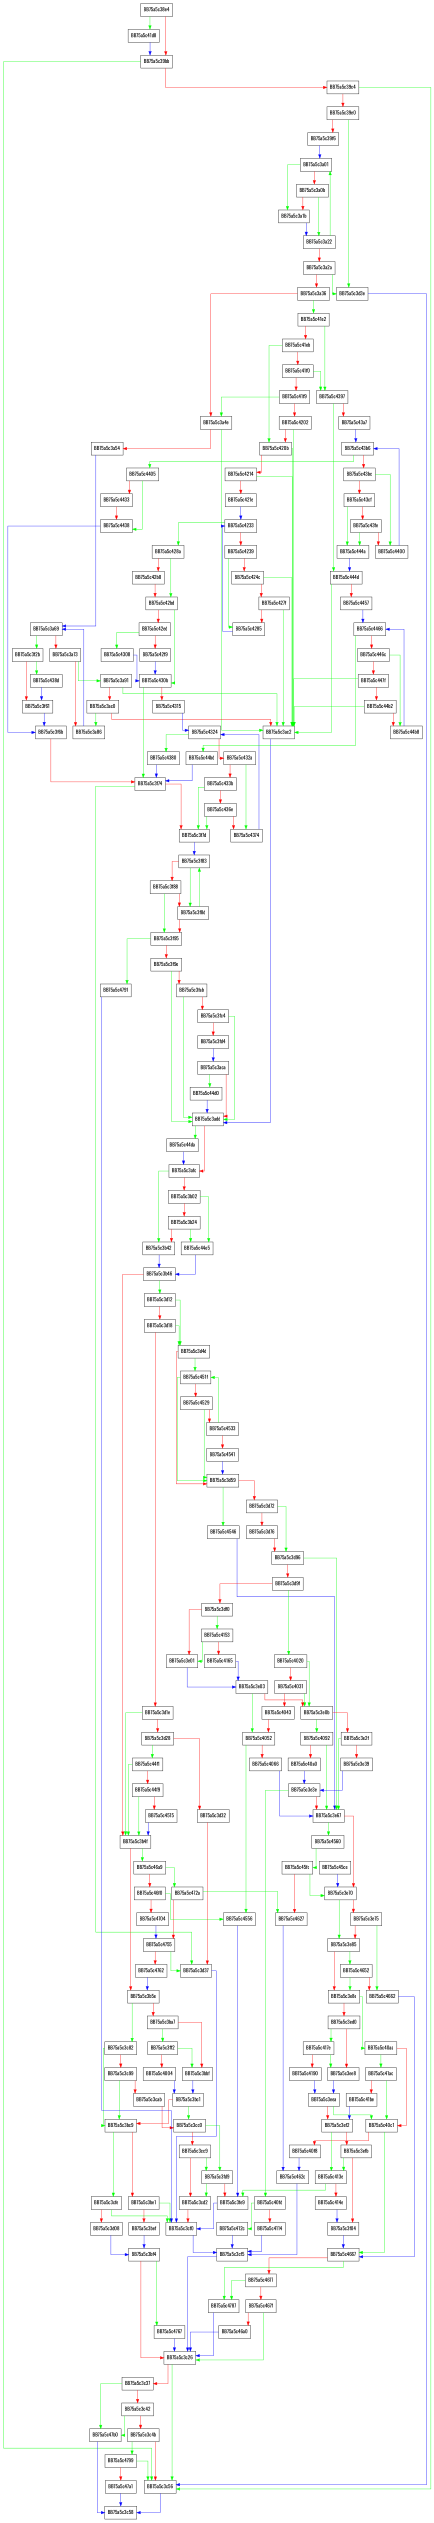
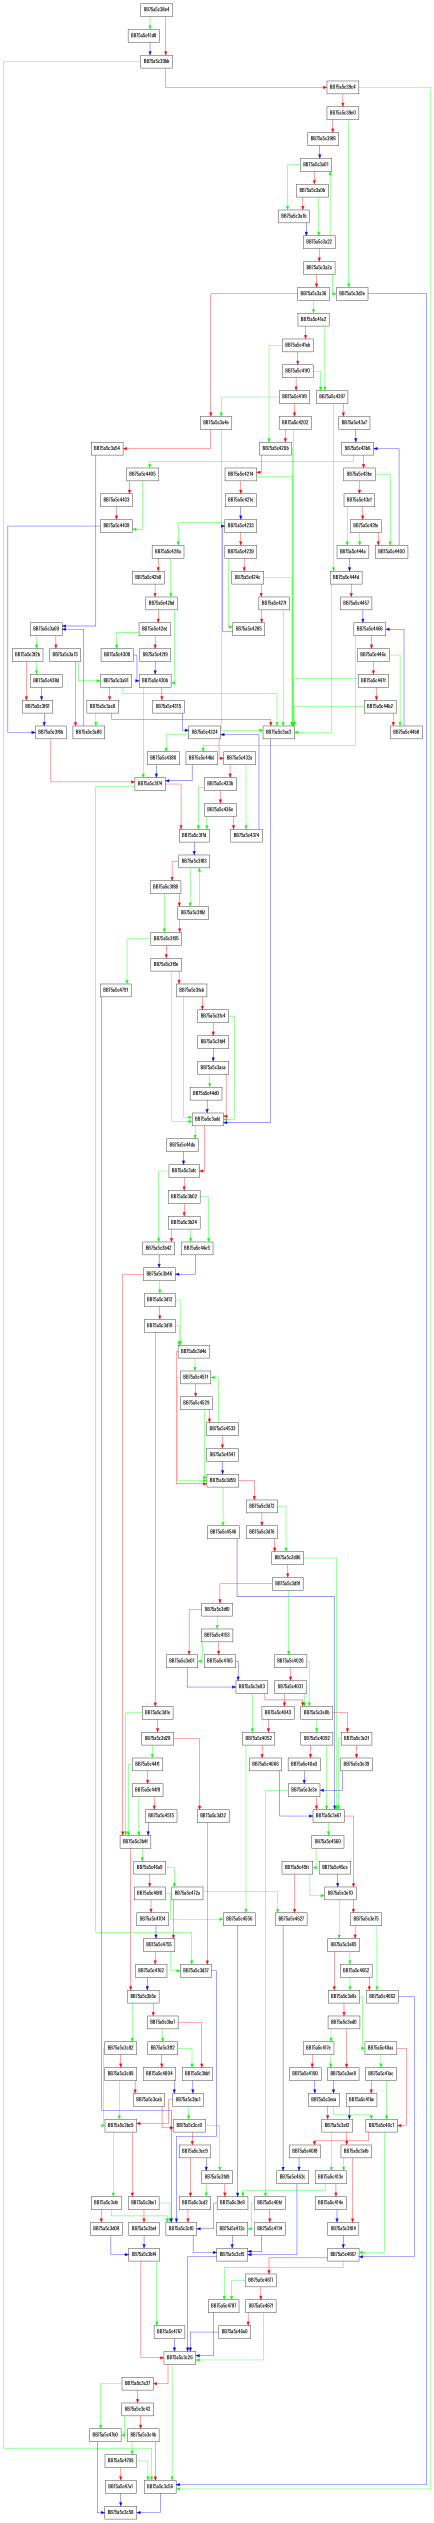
(206, 2163) -> (206, 2163)
